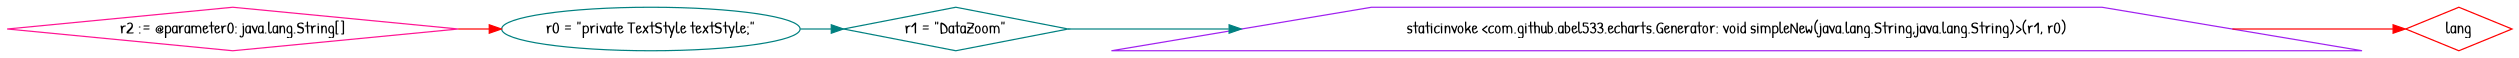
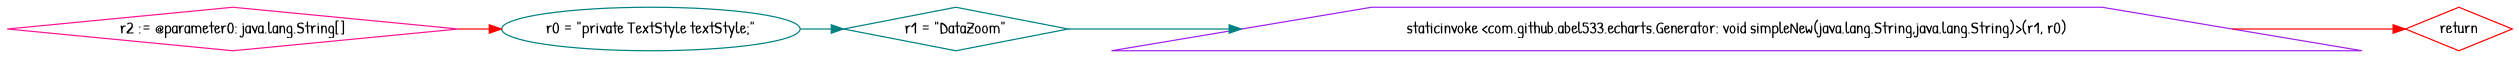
(2459, 29) -> (2459, 29)
